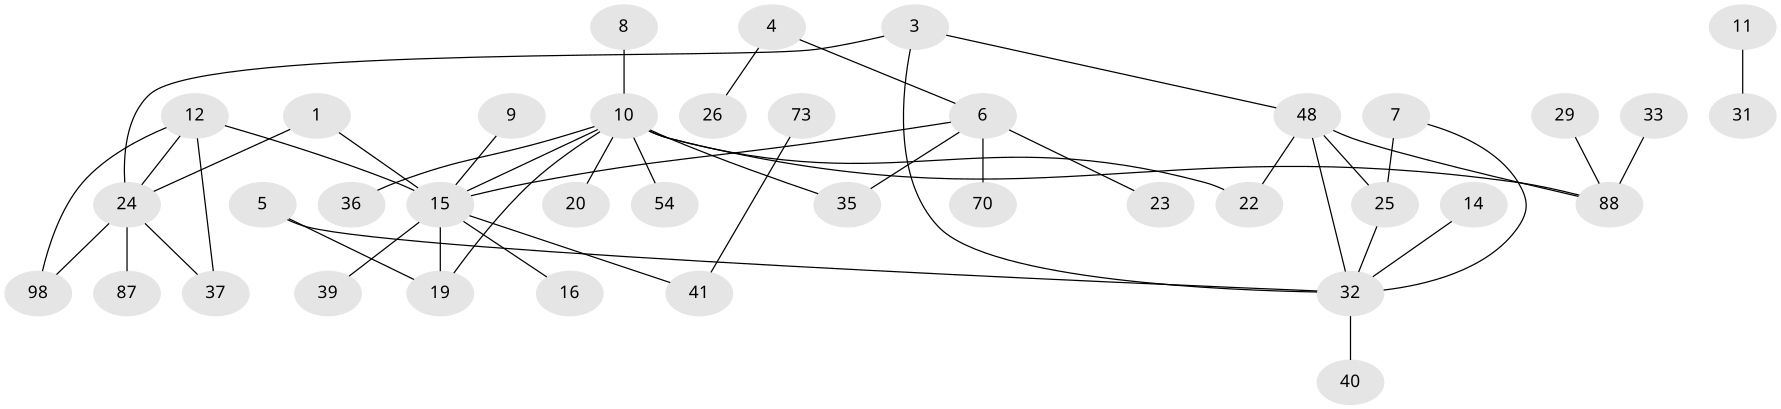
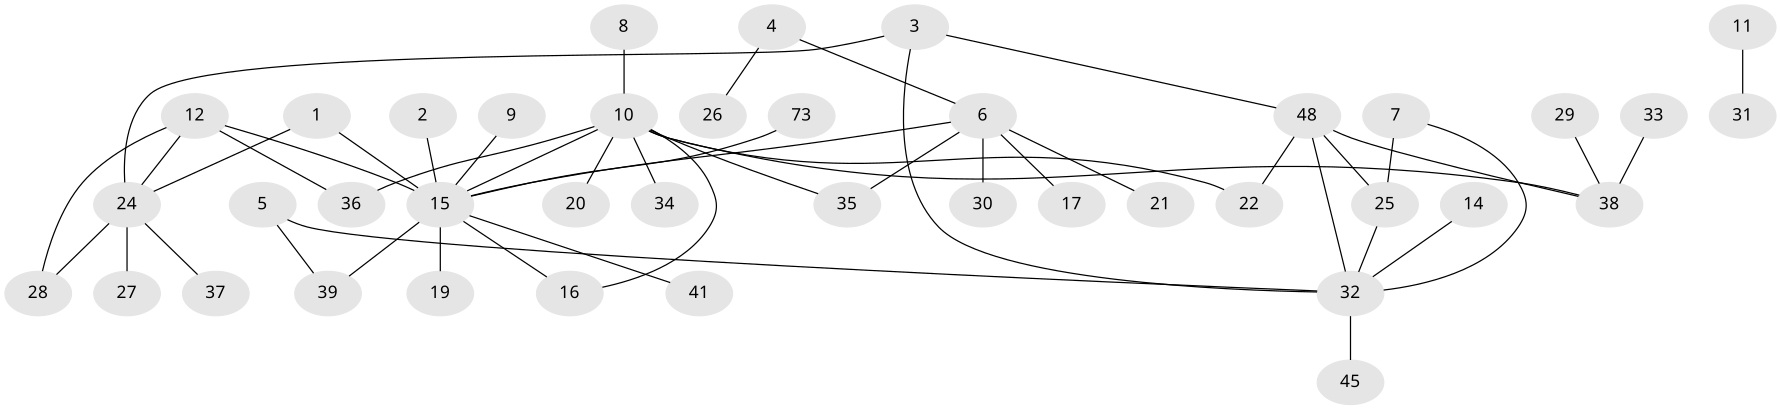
none -> (423, 116)
(519, 194) -> (710, 226)
(205, 205) -> (273, 160)
(665, 205) -> (665, 205)
(751, 205) -> (625, 167)
(983, 205) -> (983, 205)
none -> (1072, 205)
(1161, 205) -> (1161, 205)
(1610, 205) -> (1610, 205)
(351, 249) -> (295, 249)
(38, 294) -> (38, 294)
(127, 294) -> (127, 294)
(1350, 382) -> (1350, 382)
